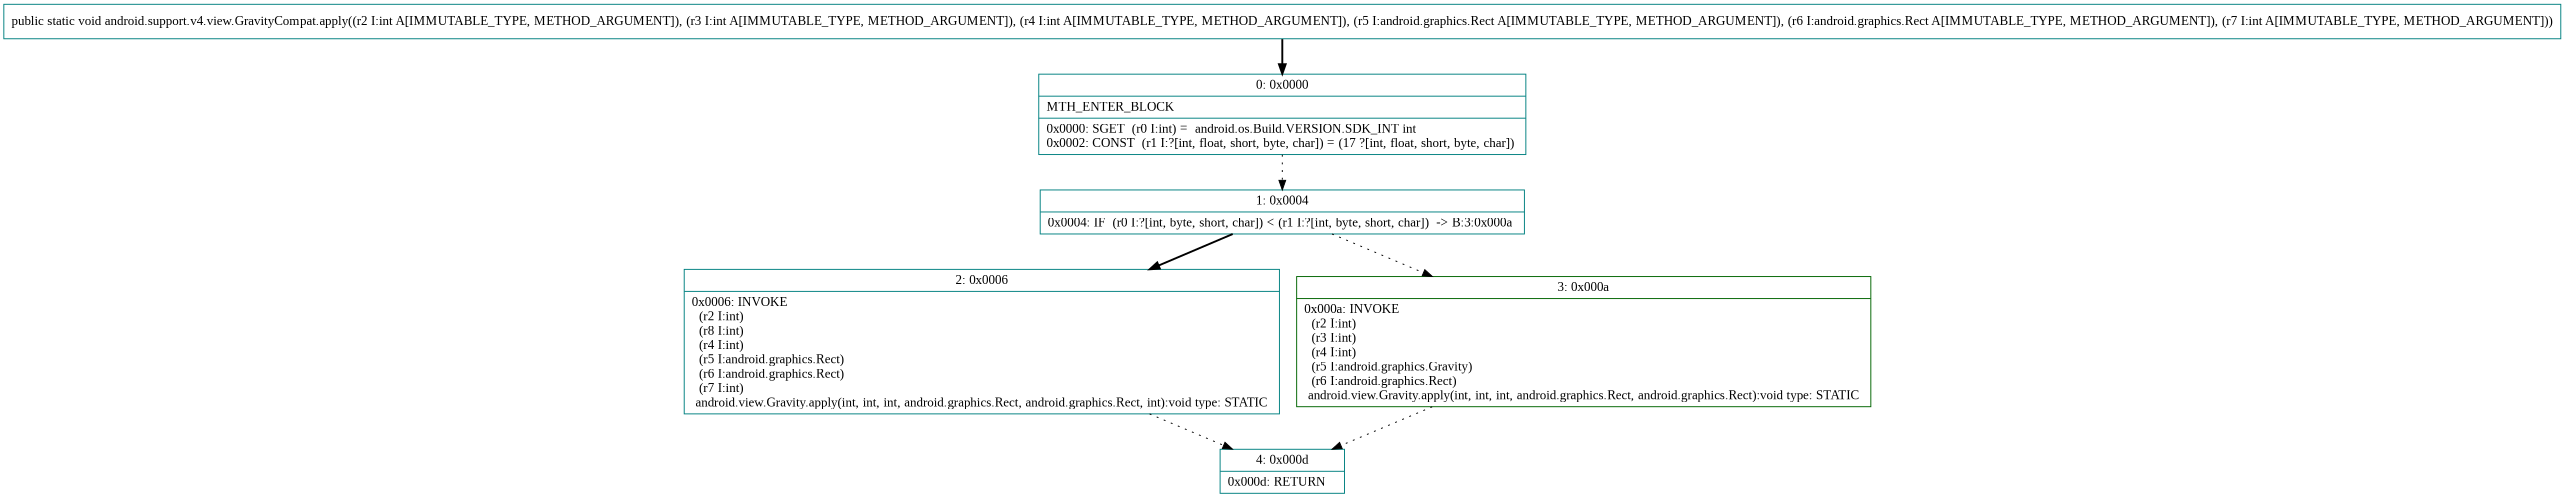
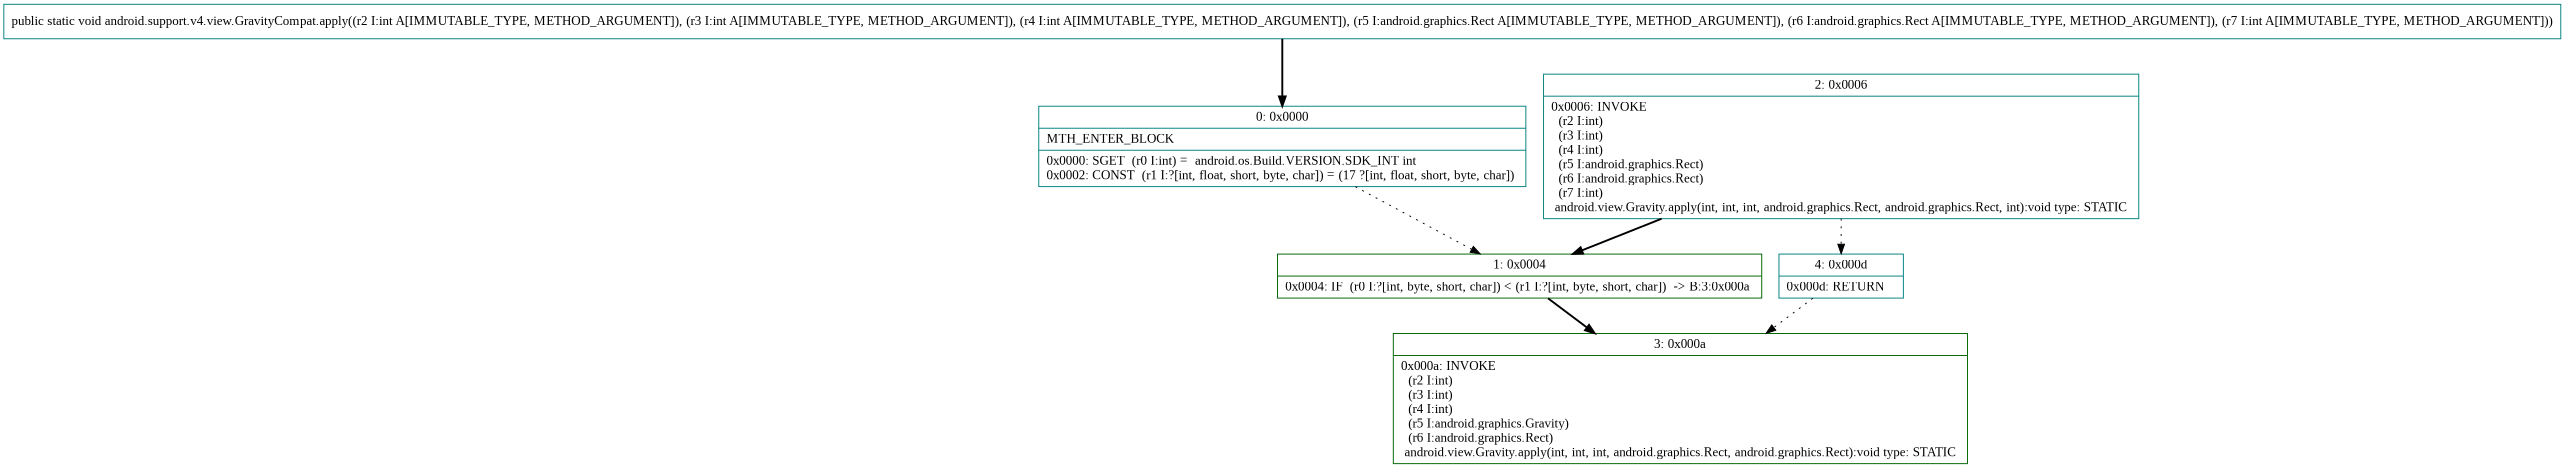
(1282, 212) -> (1520, 276)
(1196, 250) -> (1622, 235)
(1378, 253) -> (1567, 313)
(718, 331) -> (1578, 135)
(1387, 426) -> (1793, 313)
